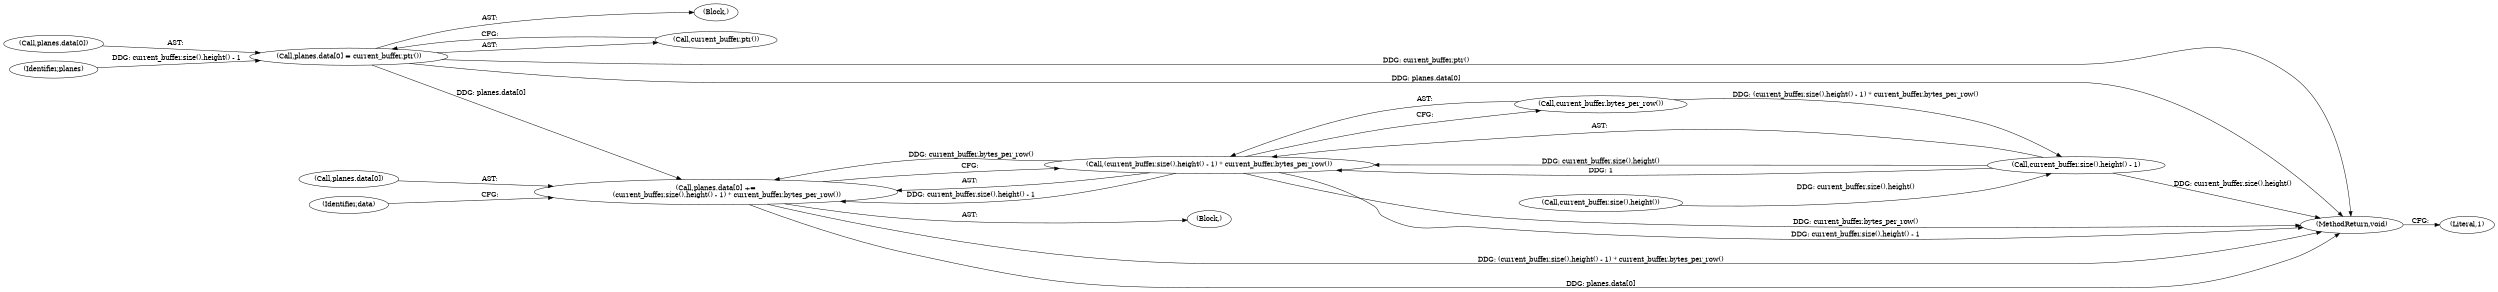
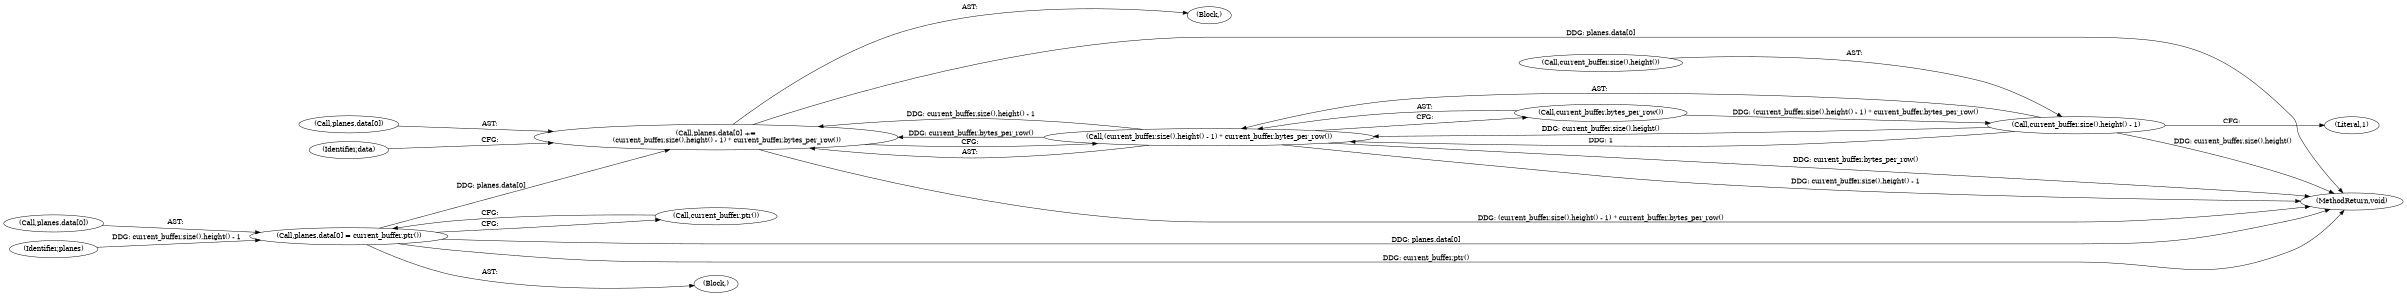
(491, 45) -> (491, 224)
(1856, 187) -> (1856, 54)
(2419, 225) -> (2242, 125)
